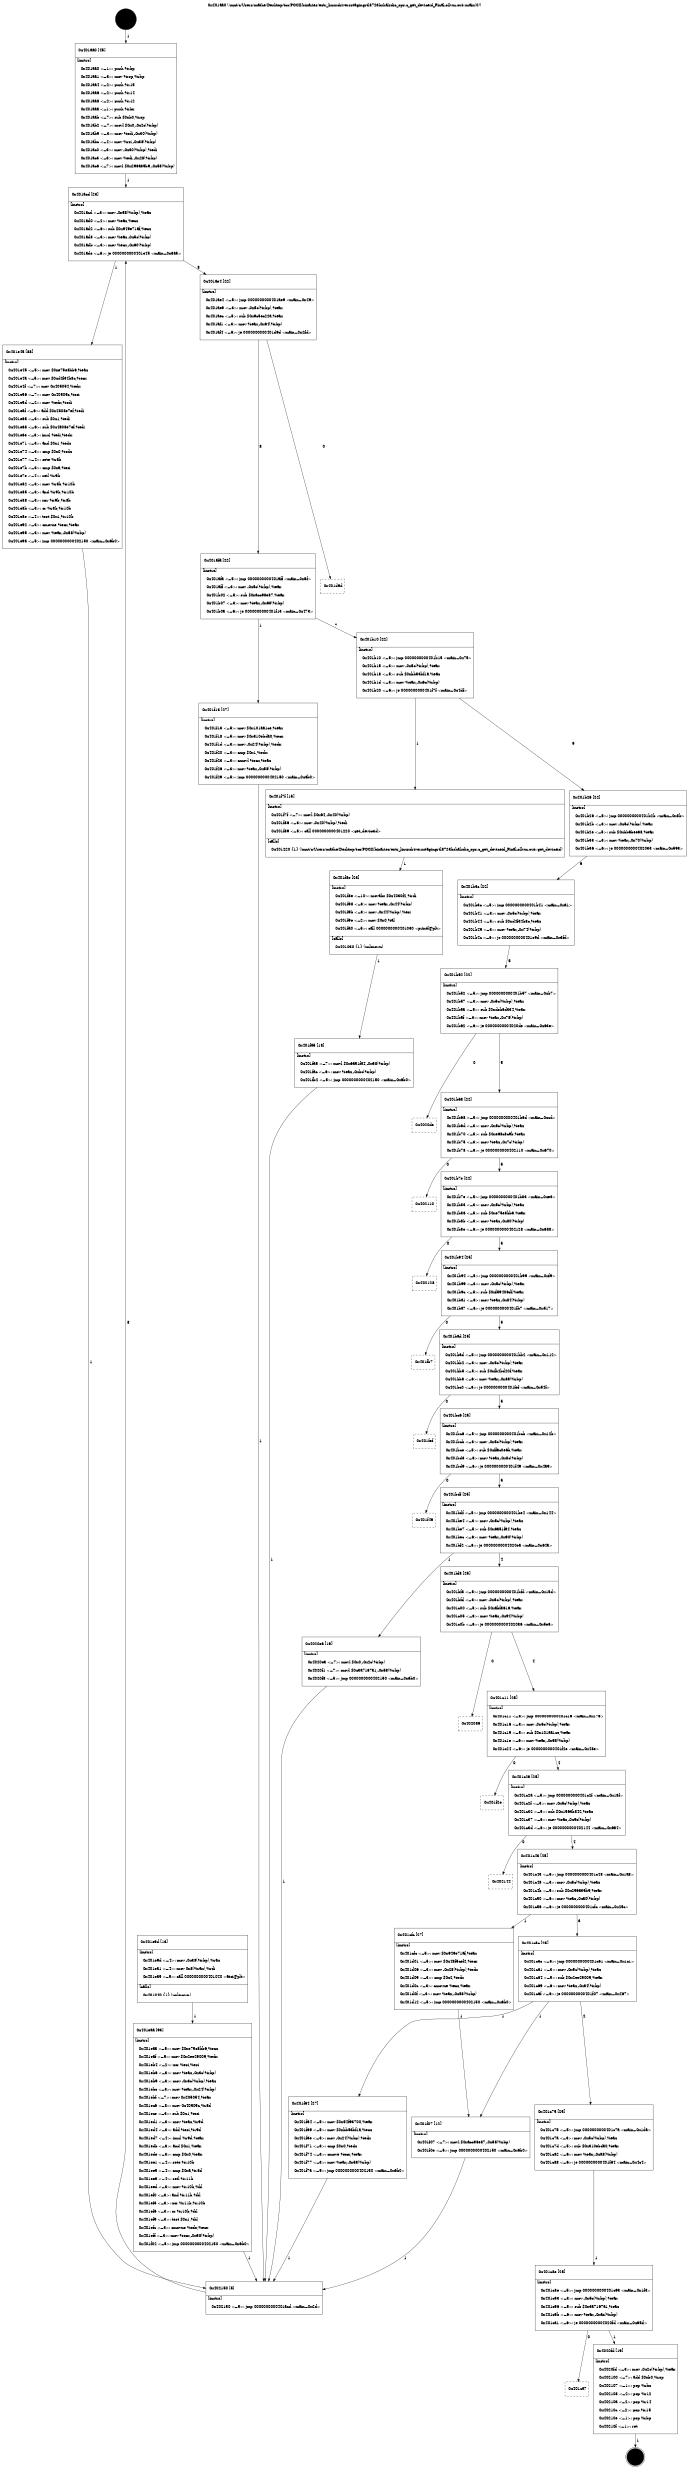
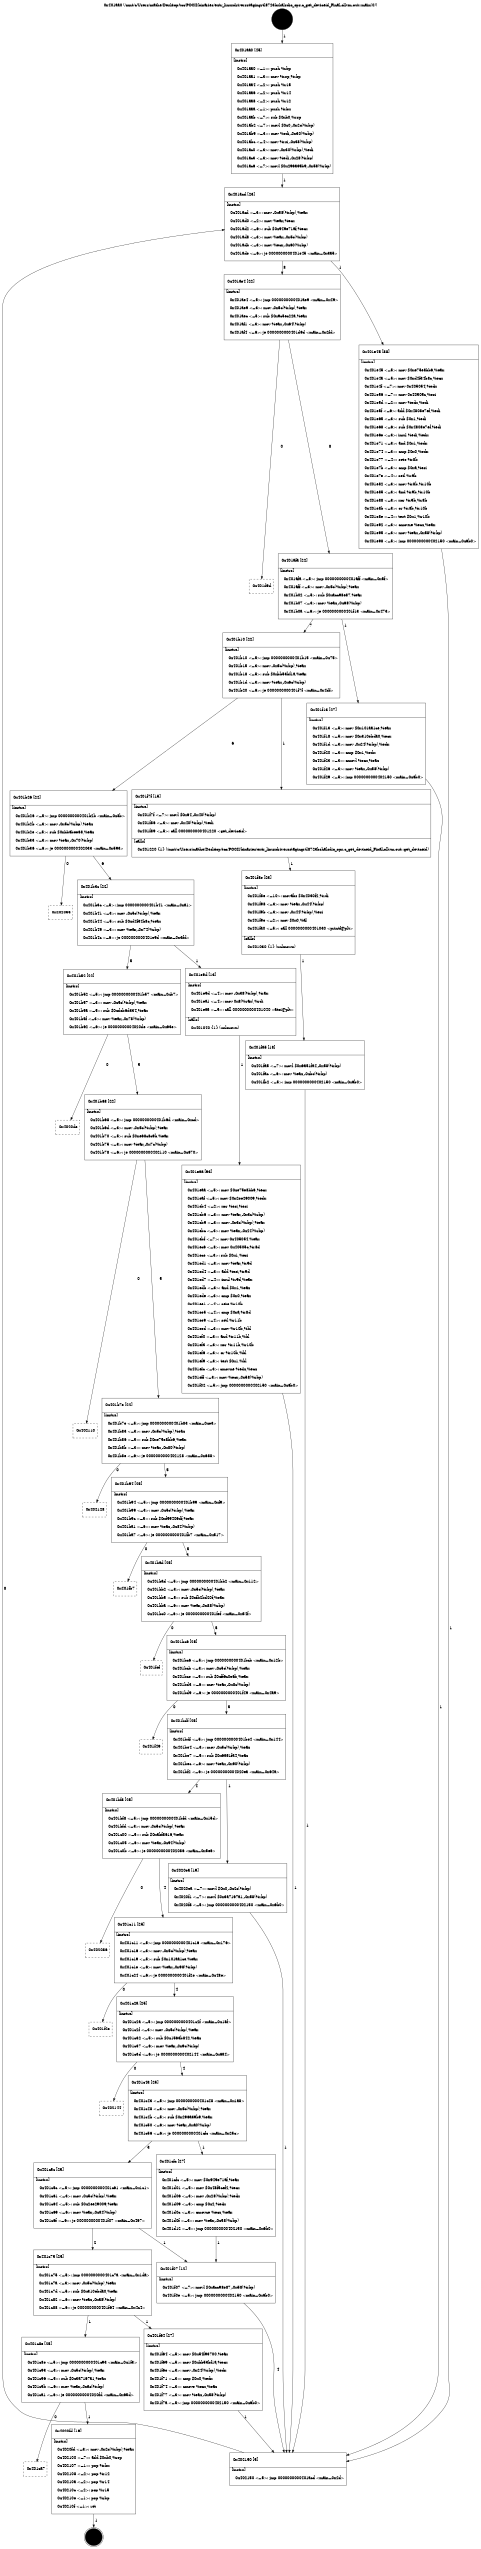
none -> (61, 913)
none -> (187, 956)
(428, 2019) -> (142, 2321)
(405, 2258) -> (277, 2370)
